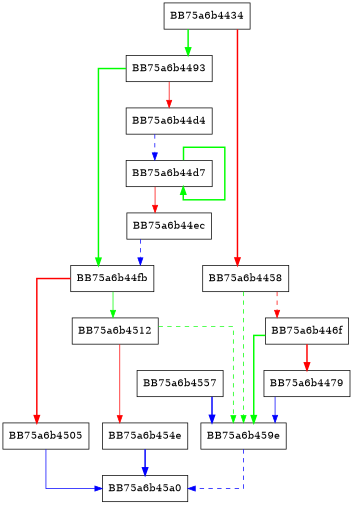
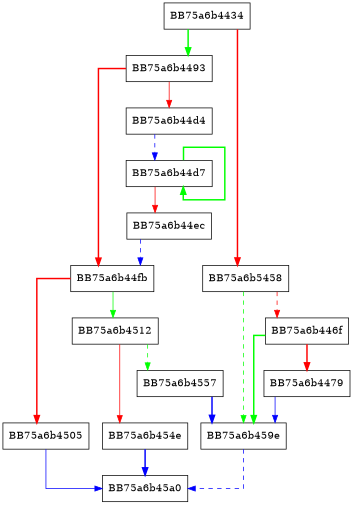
(98, 150) -> (98, 150)
(246, 279) -> (246, 279)
(233, 334) -> (148, 354)
